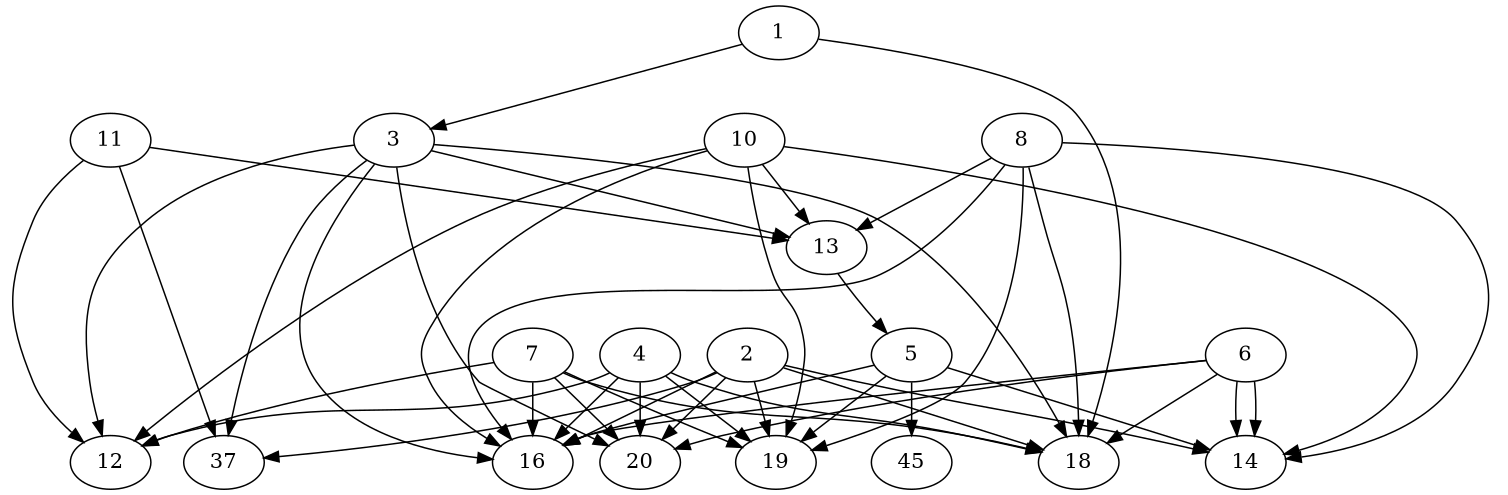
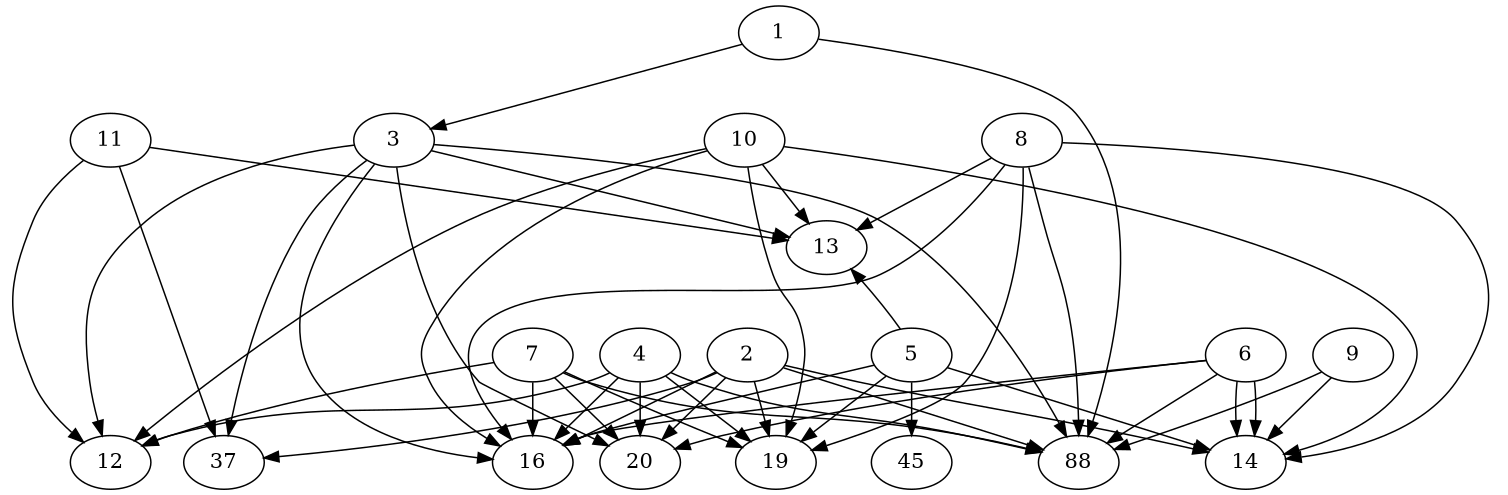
(857, 298) -> (882, 304)
none -> (1353, 355)
(1079, 462) -> (1079, 462)
